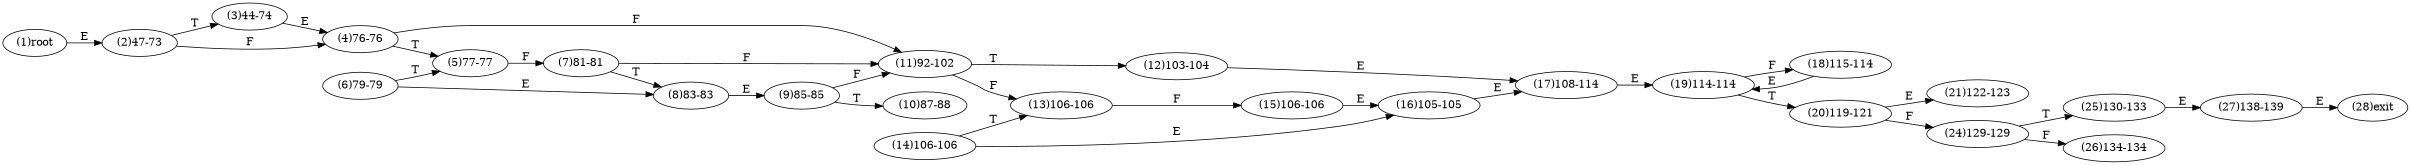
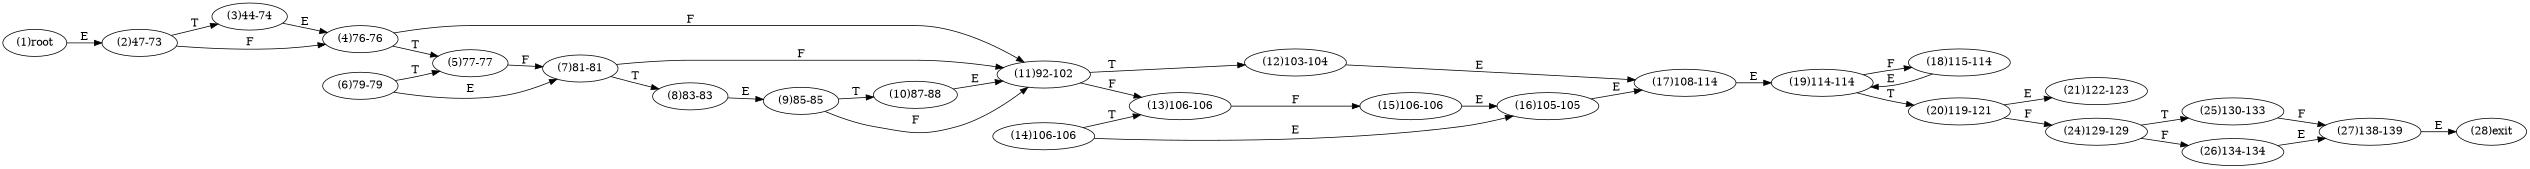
none -> (974, 86)
(522, 91) -> (473, 98)
(2183, 102) -> (2301, 115)
none -> (2298, 142)
